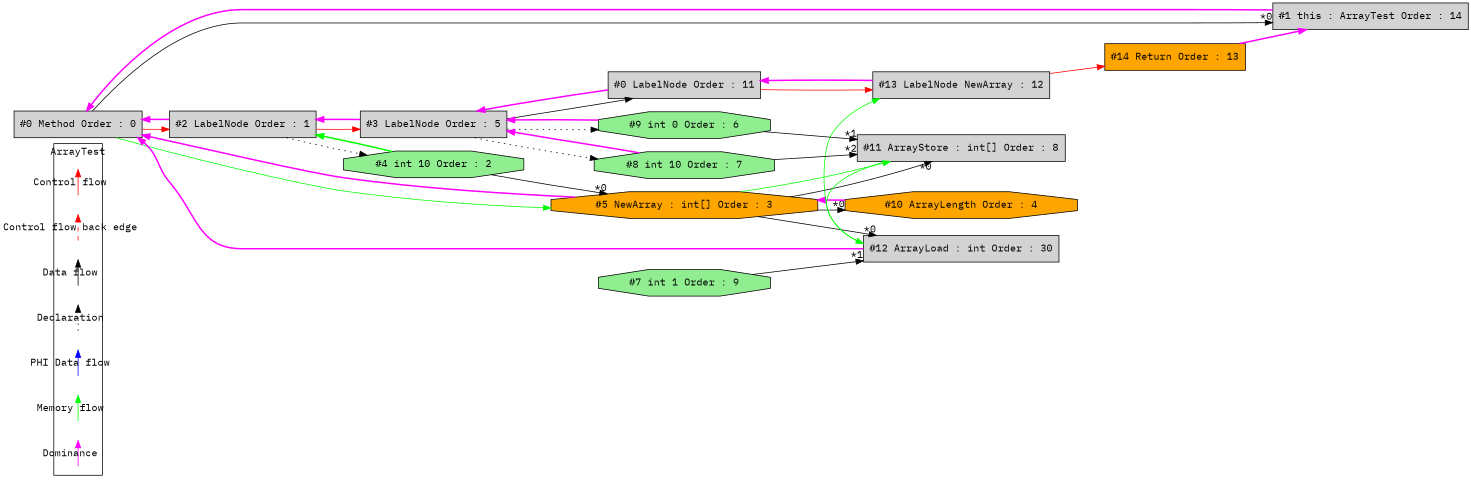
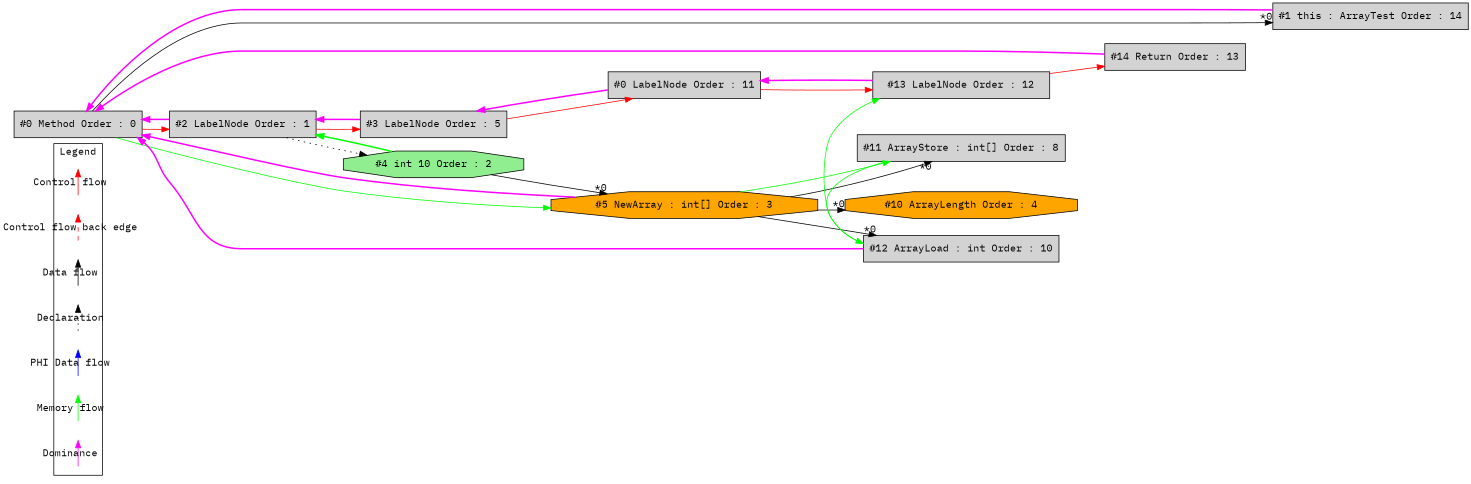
(1269, 37) -> (597, 51)
(1175, 57) -> (1175, 57)
(961, 85) -> (961, 85)
(566, 109) -> (566, 109)
(684, 125) -> none
(78, 152) -> (78, 152)
(684, 165) -> none
(835, 200) -> none
(961, 249) -> (961, 249)
(684, 283) -> none
